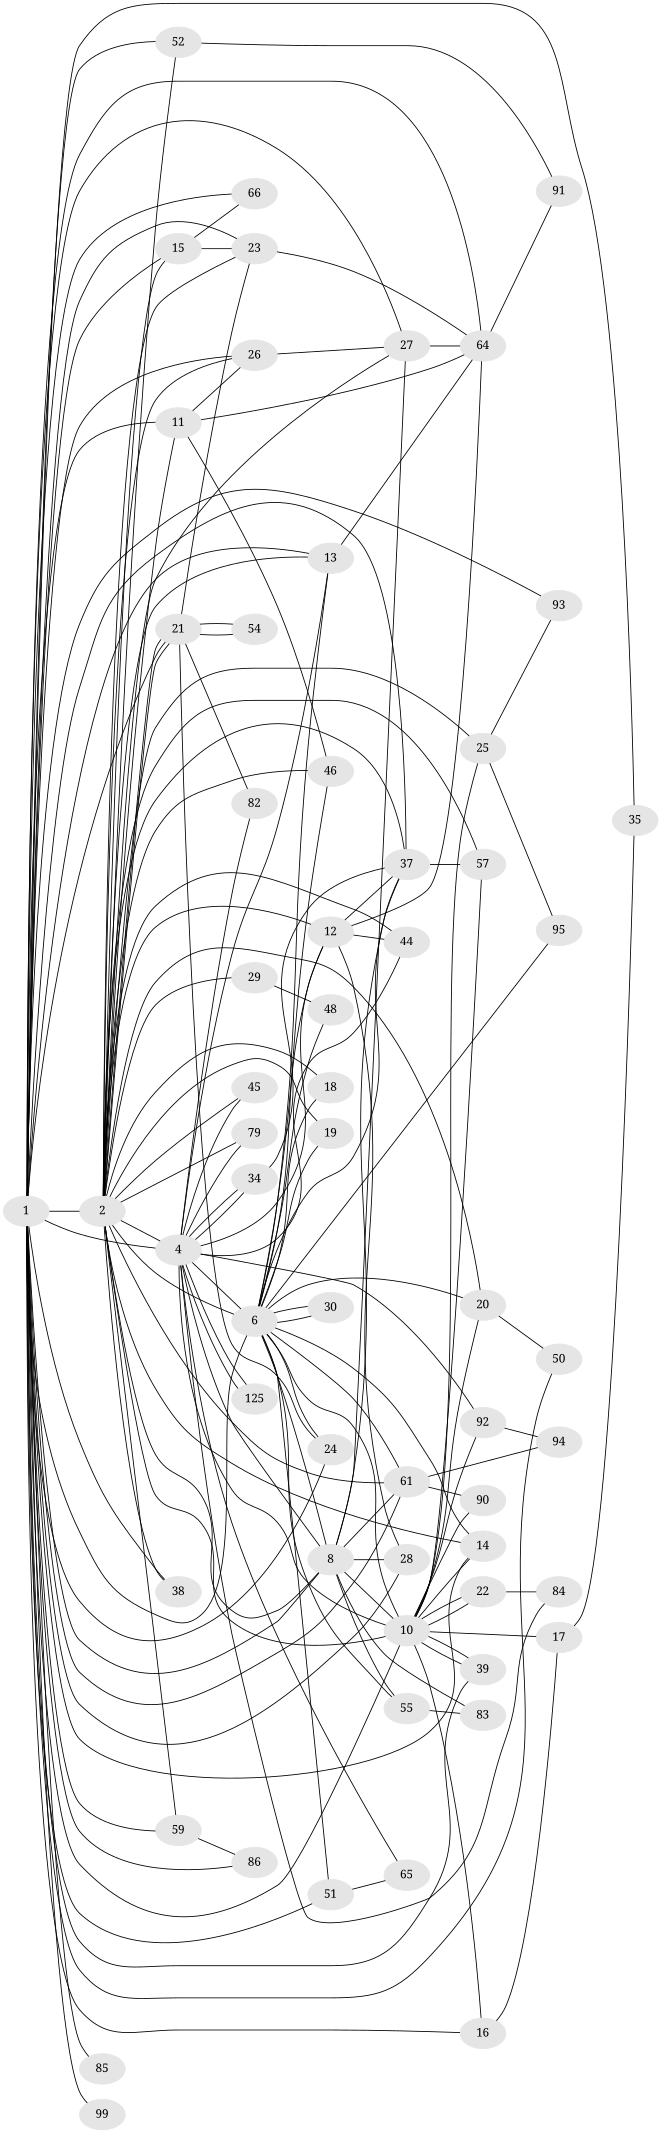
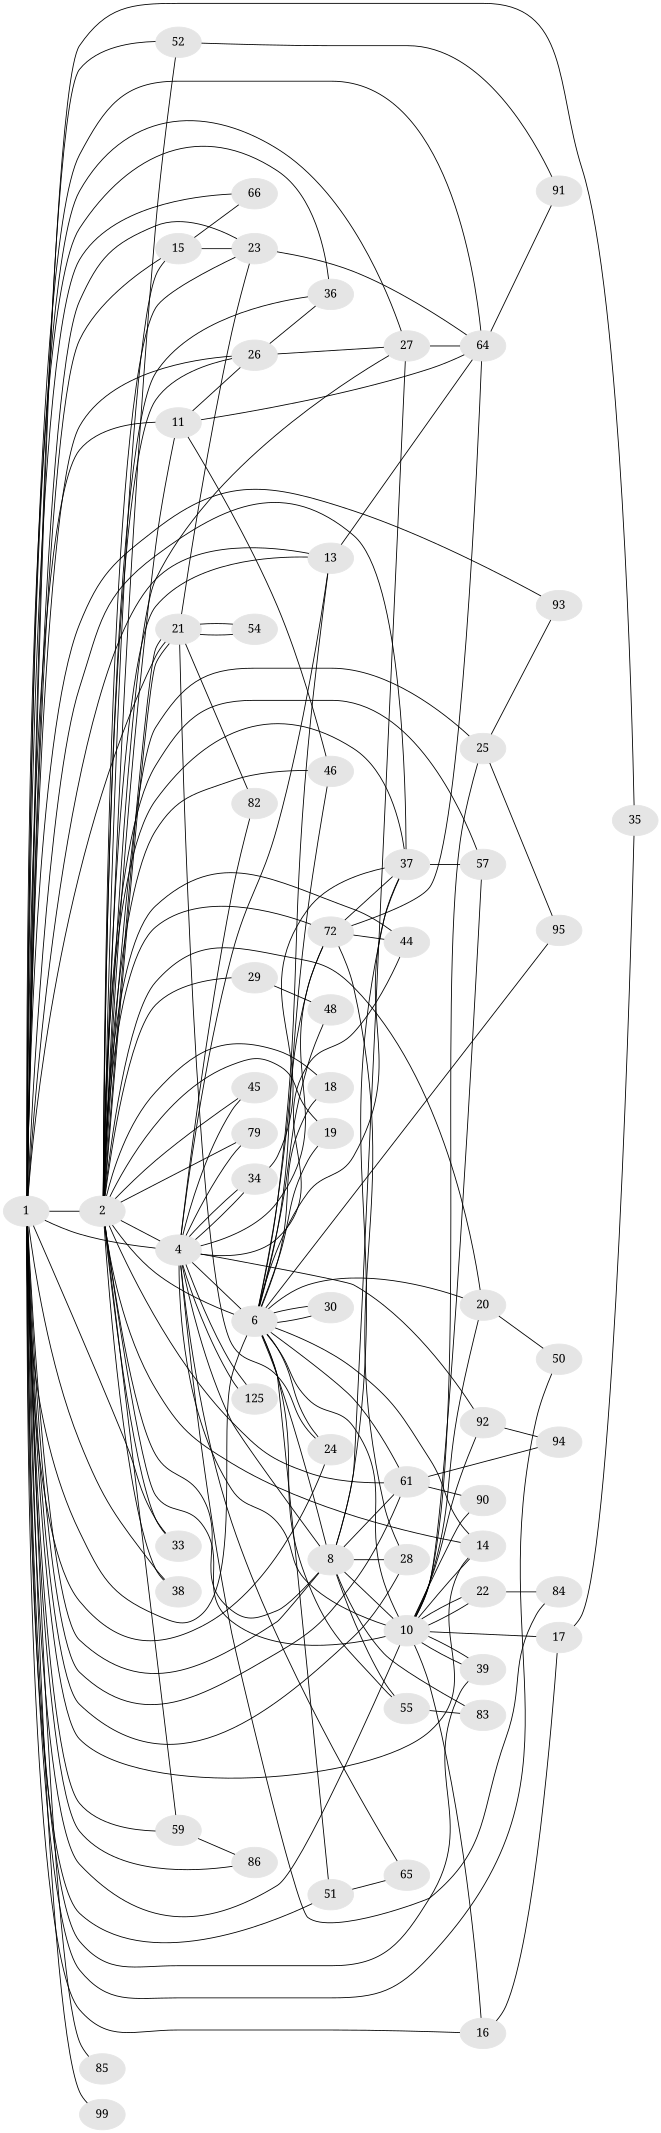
none -> (331, 294)
(331, 932) -> (331, 932)
none -> (178, 1546)
